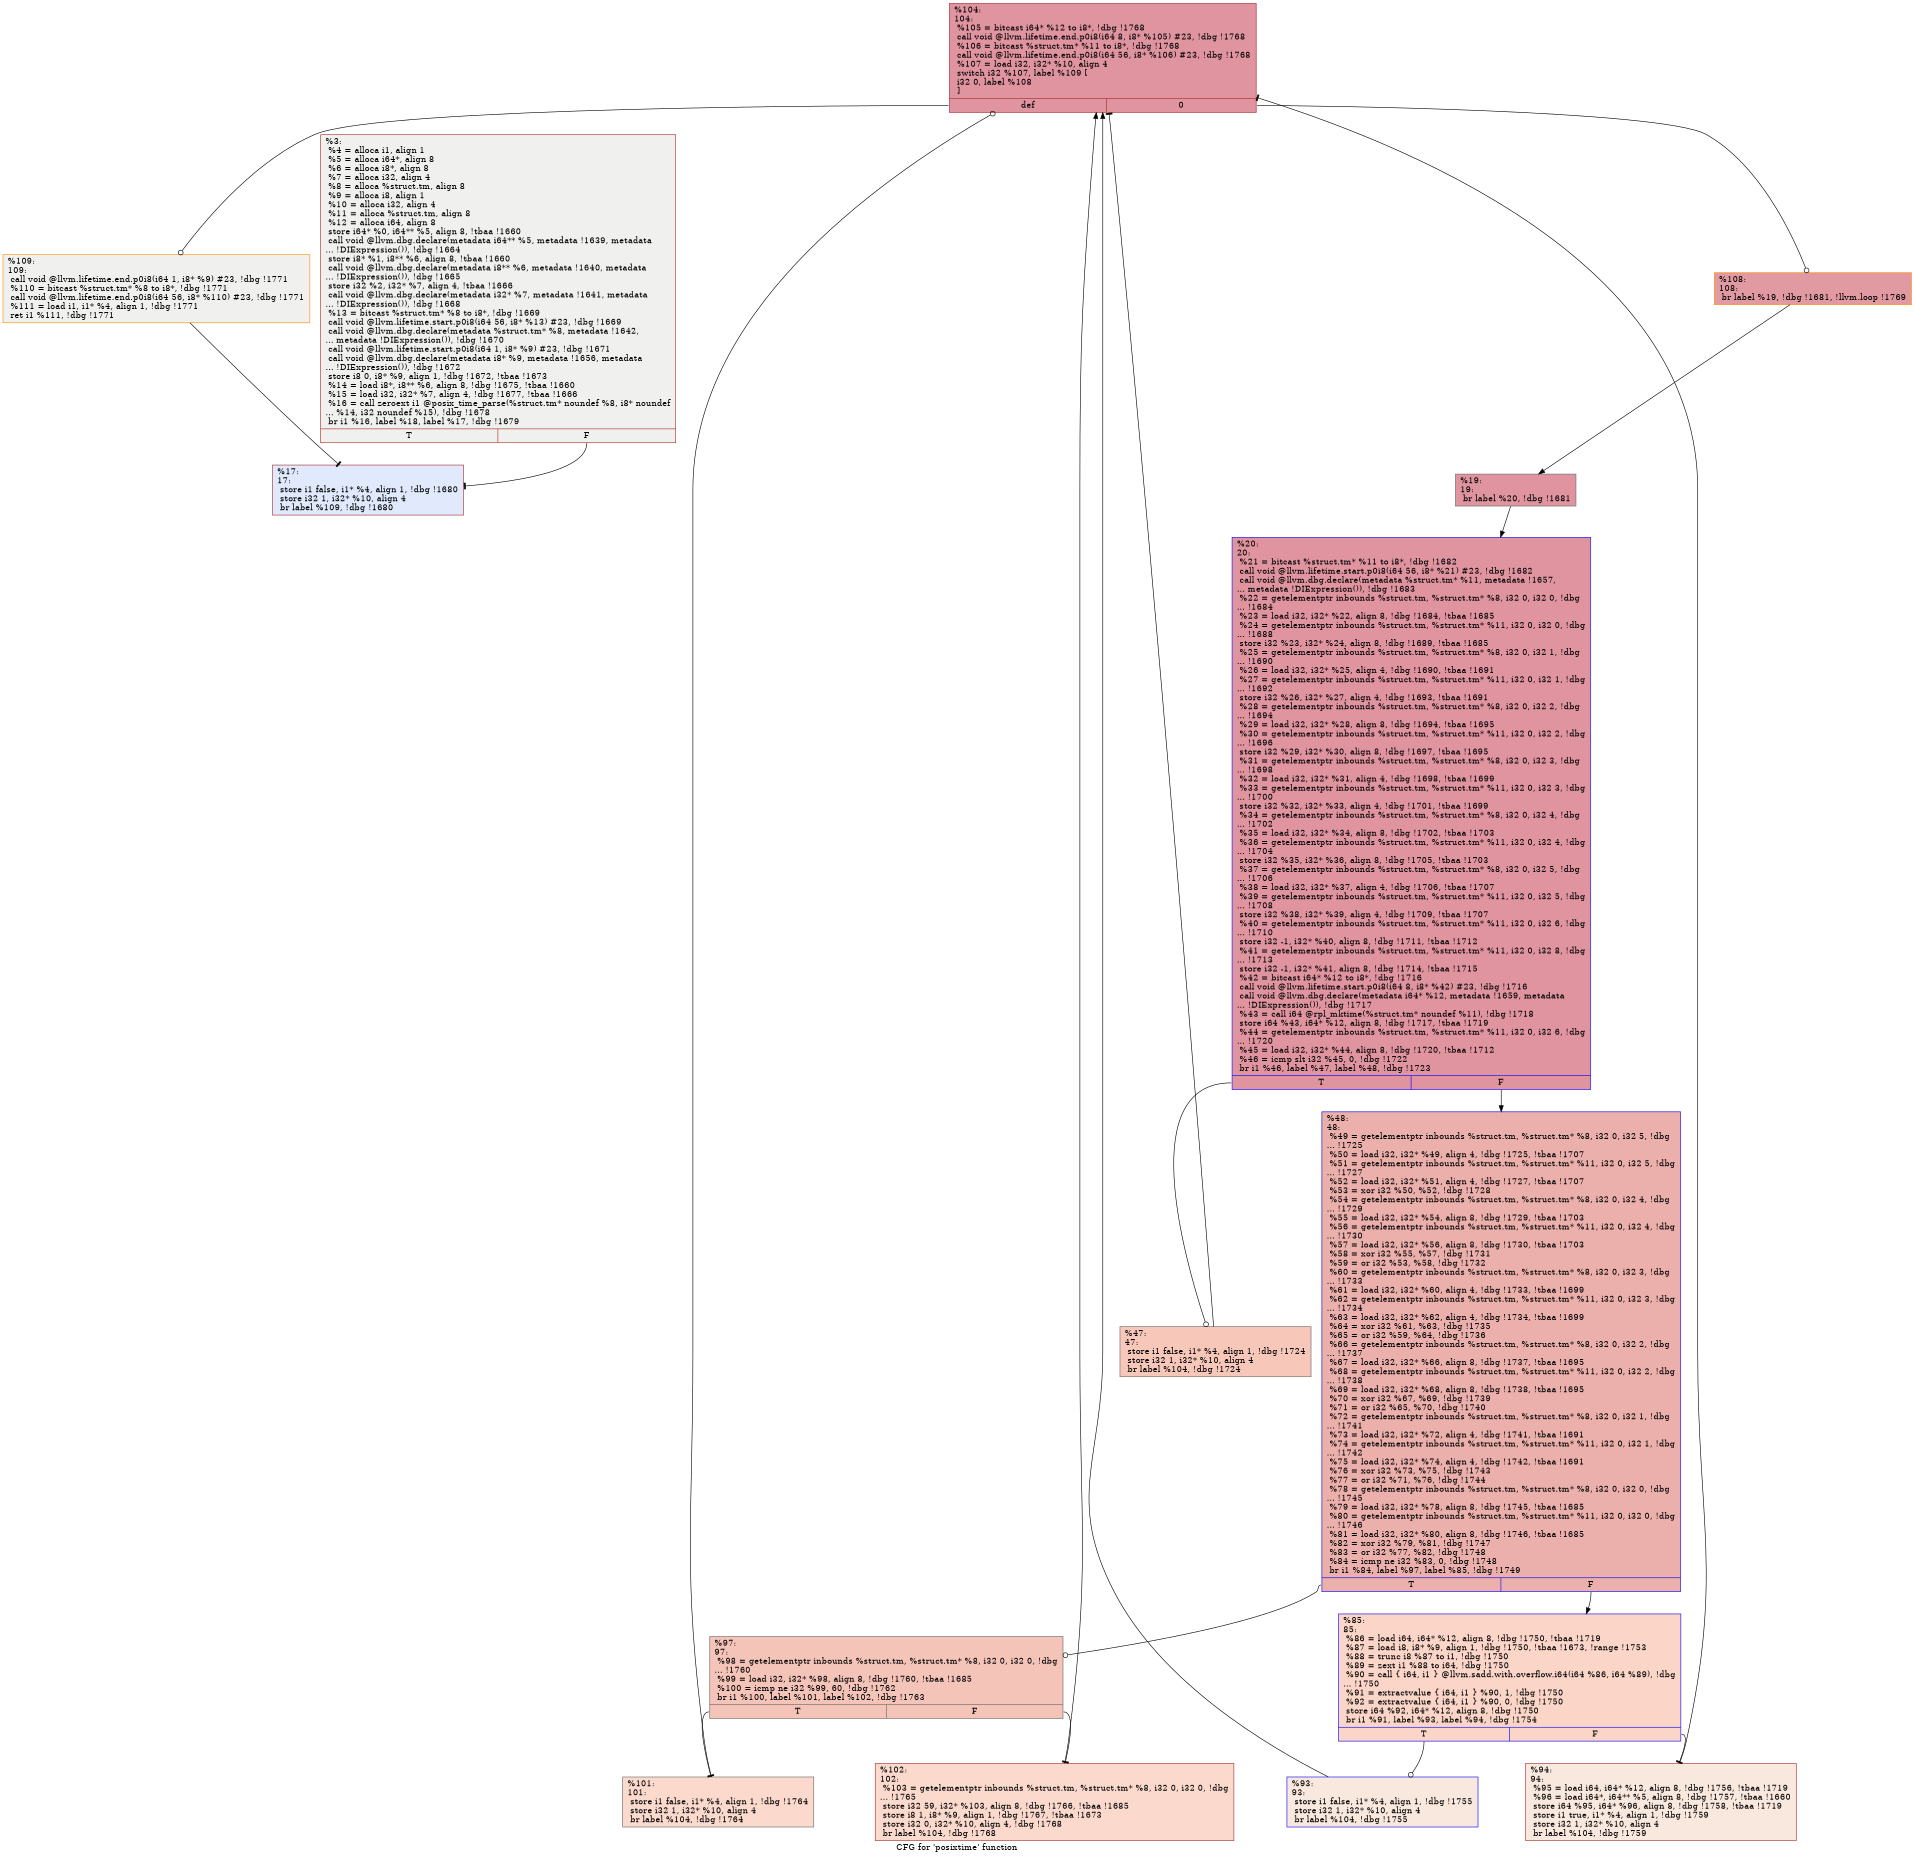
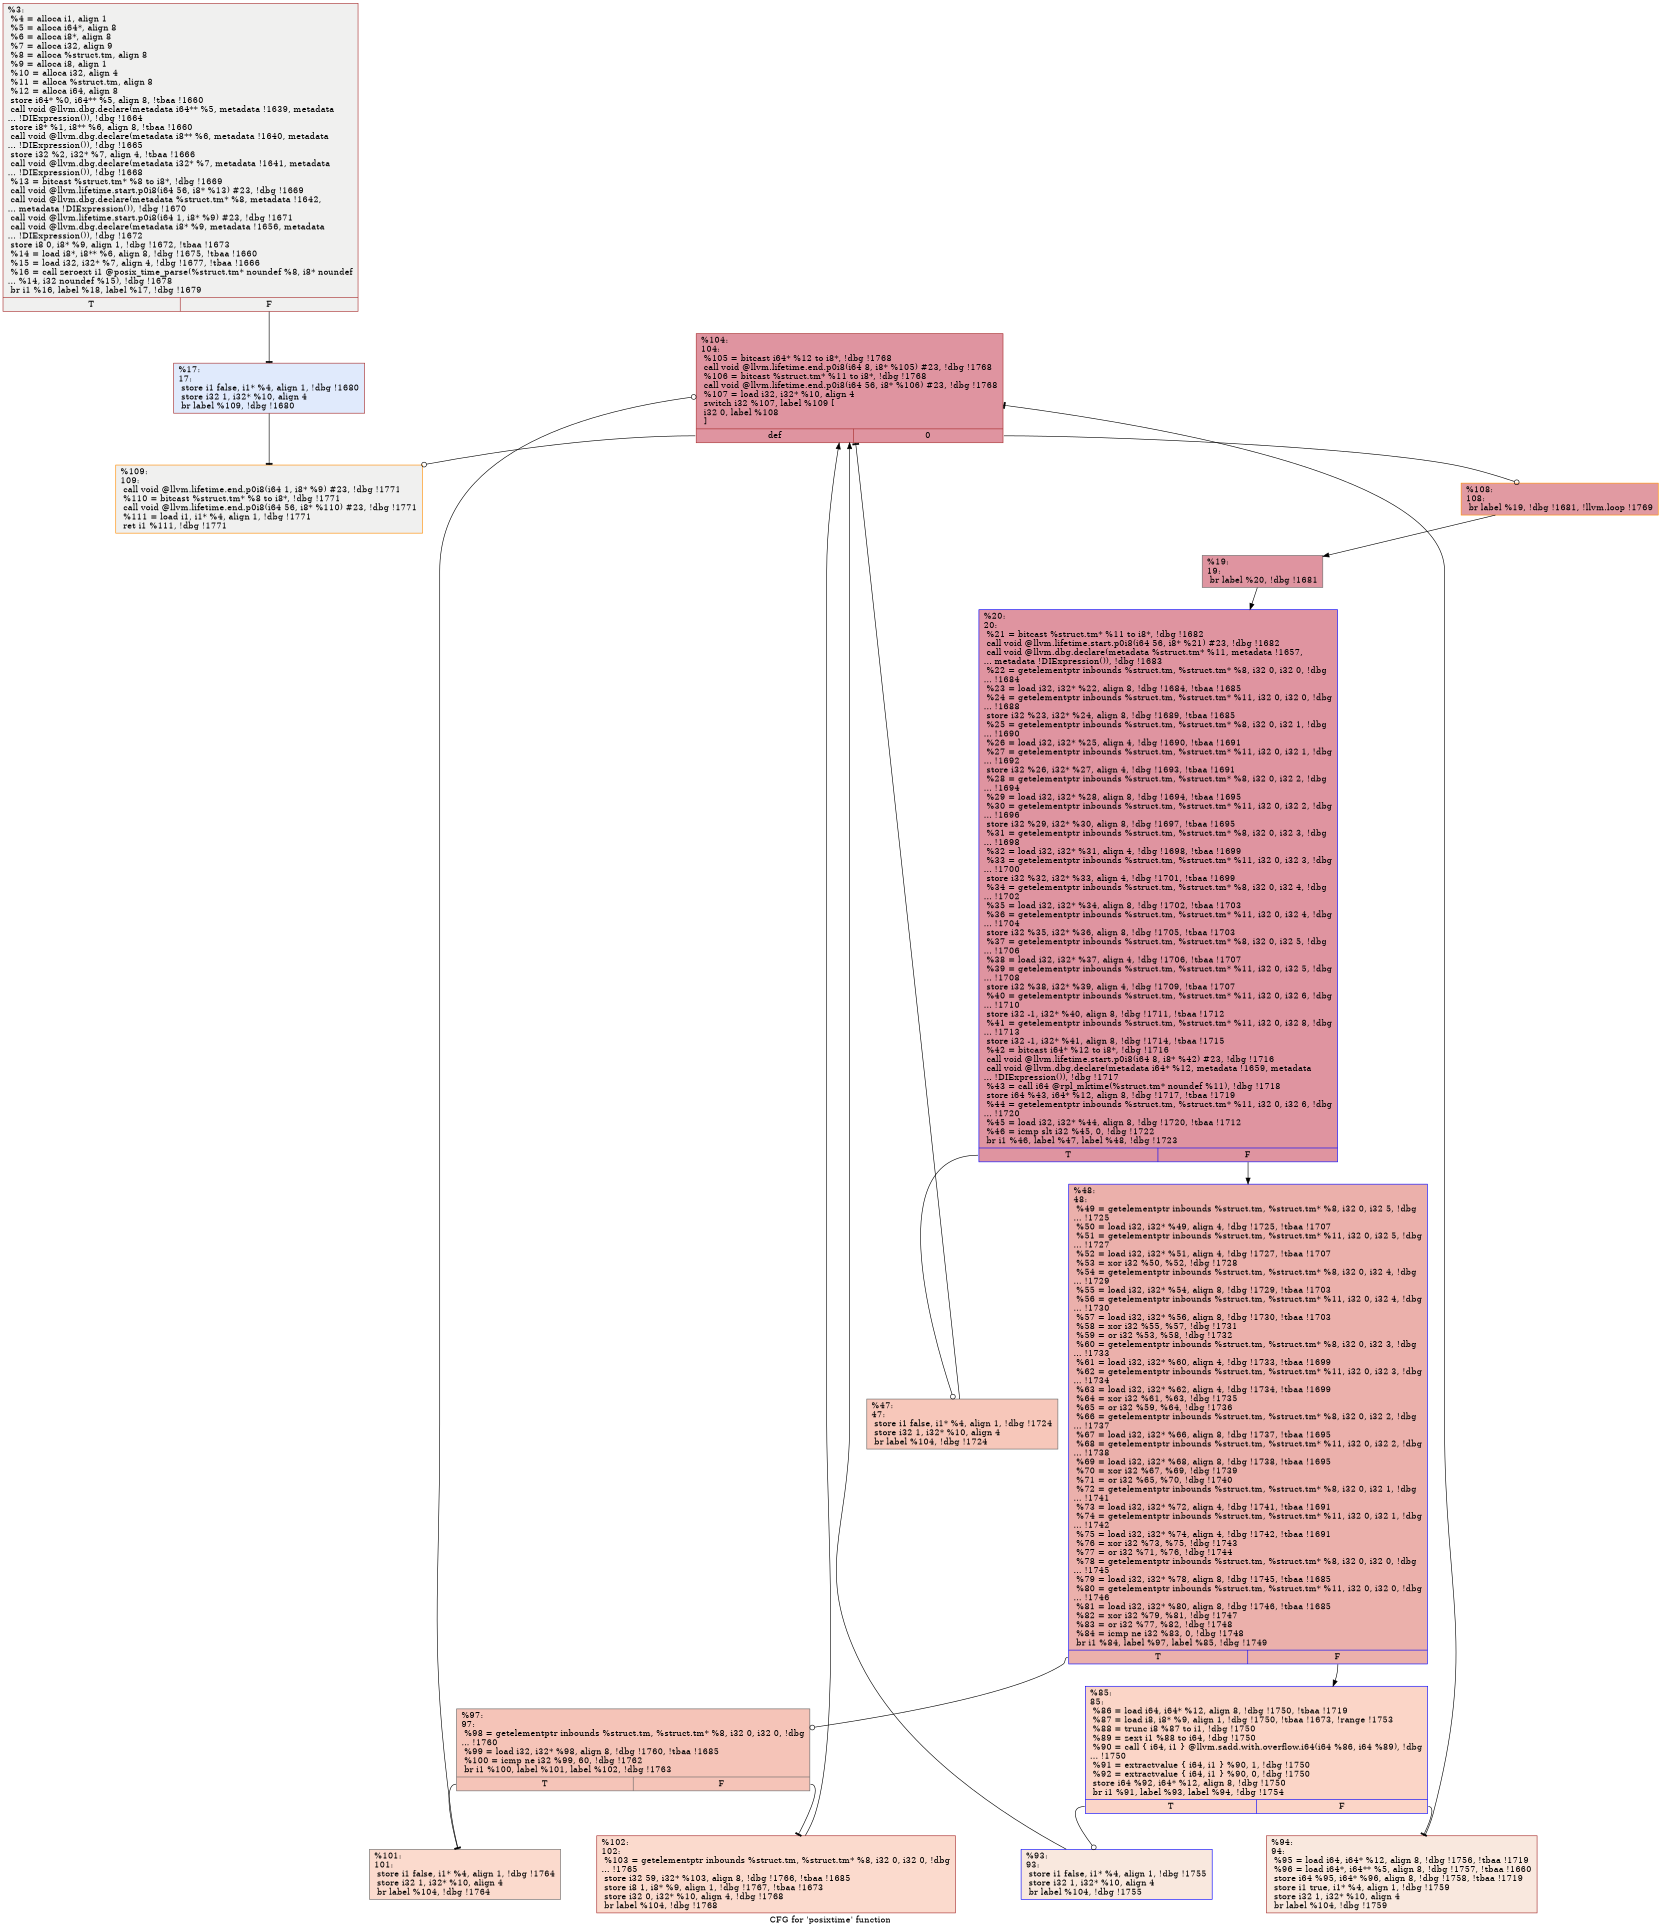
(378, 178) -> (61, 46)
(263, 394) -> (269, 438)
